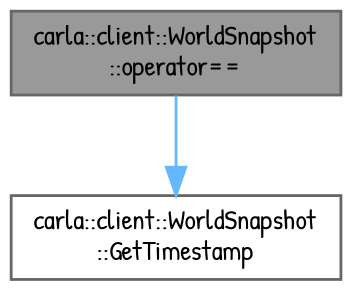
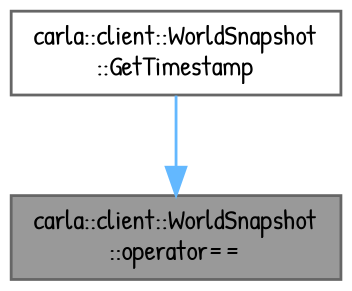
(176, 131) -> (176, 131)
